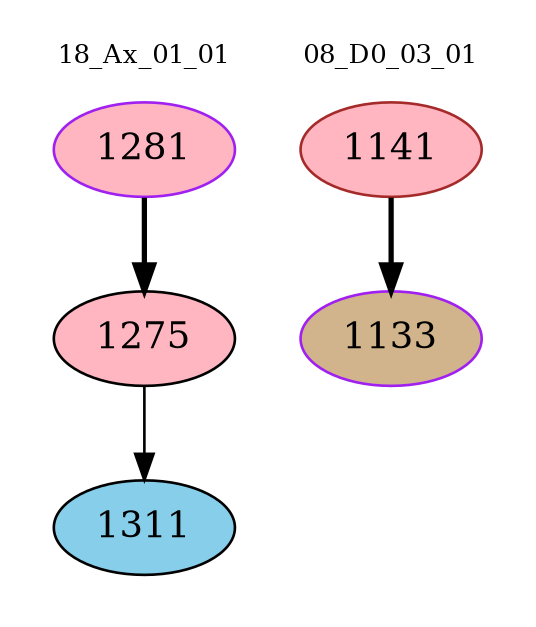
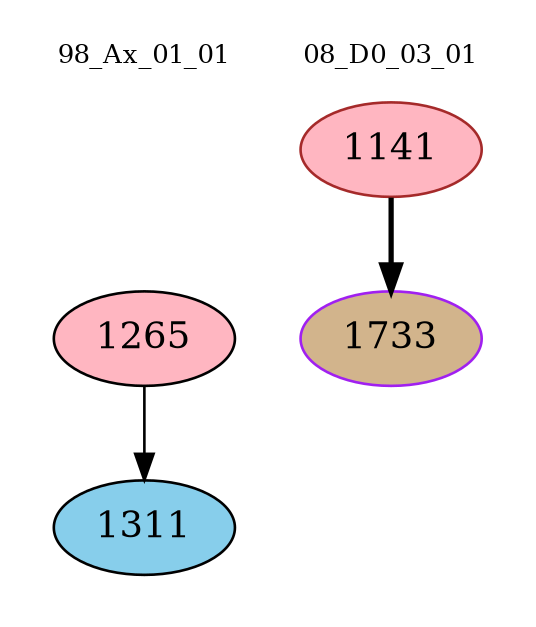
(144, 56) -> (144, 56)
(144, 150) -> none
(144, 339) -> (144, 339)
(391, 339) -> (391, 339)
